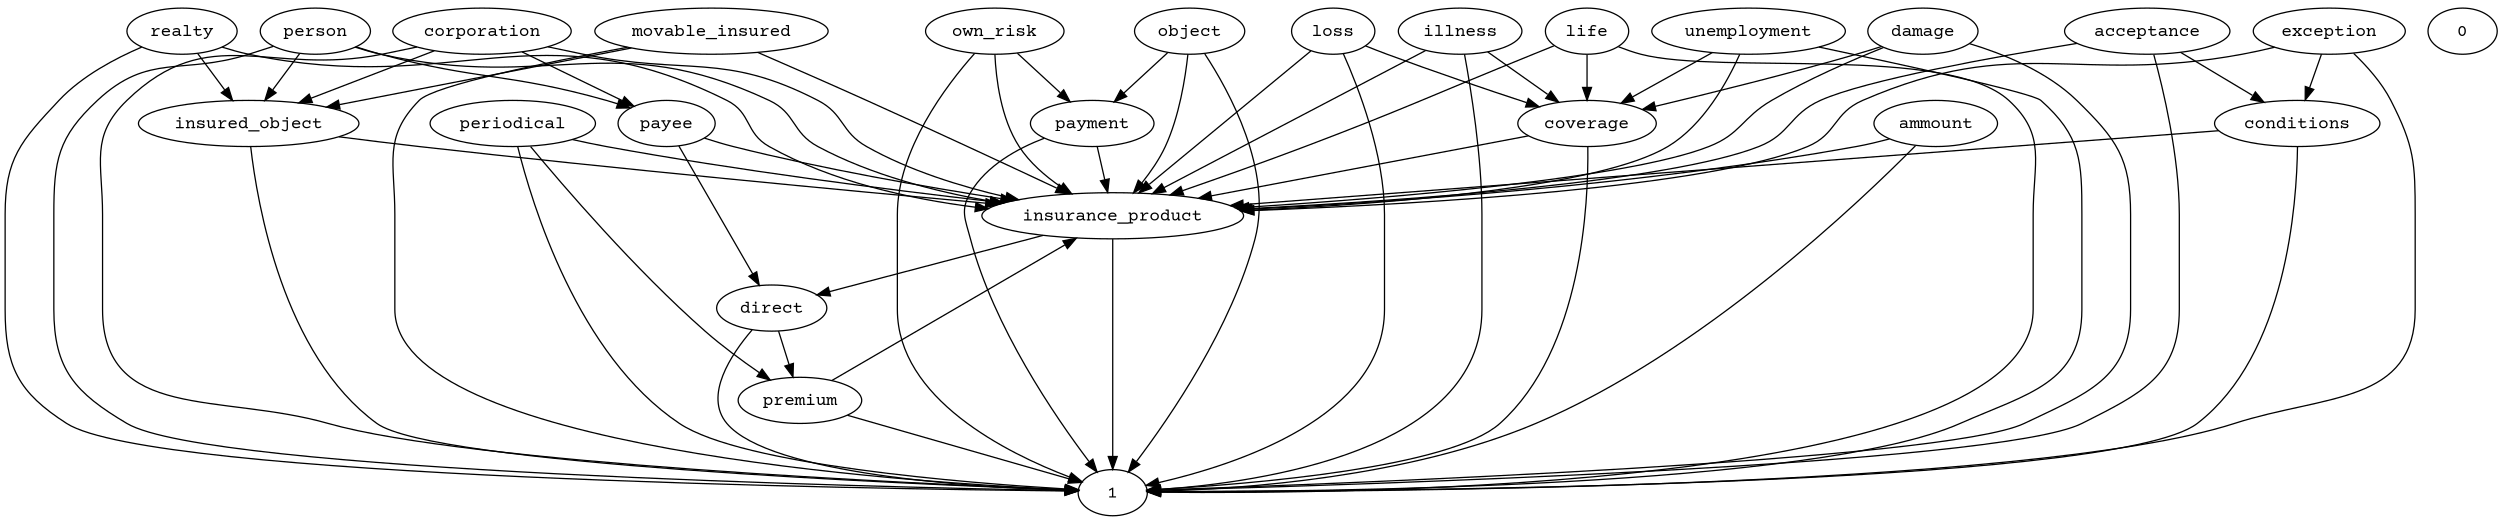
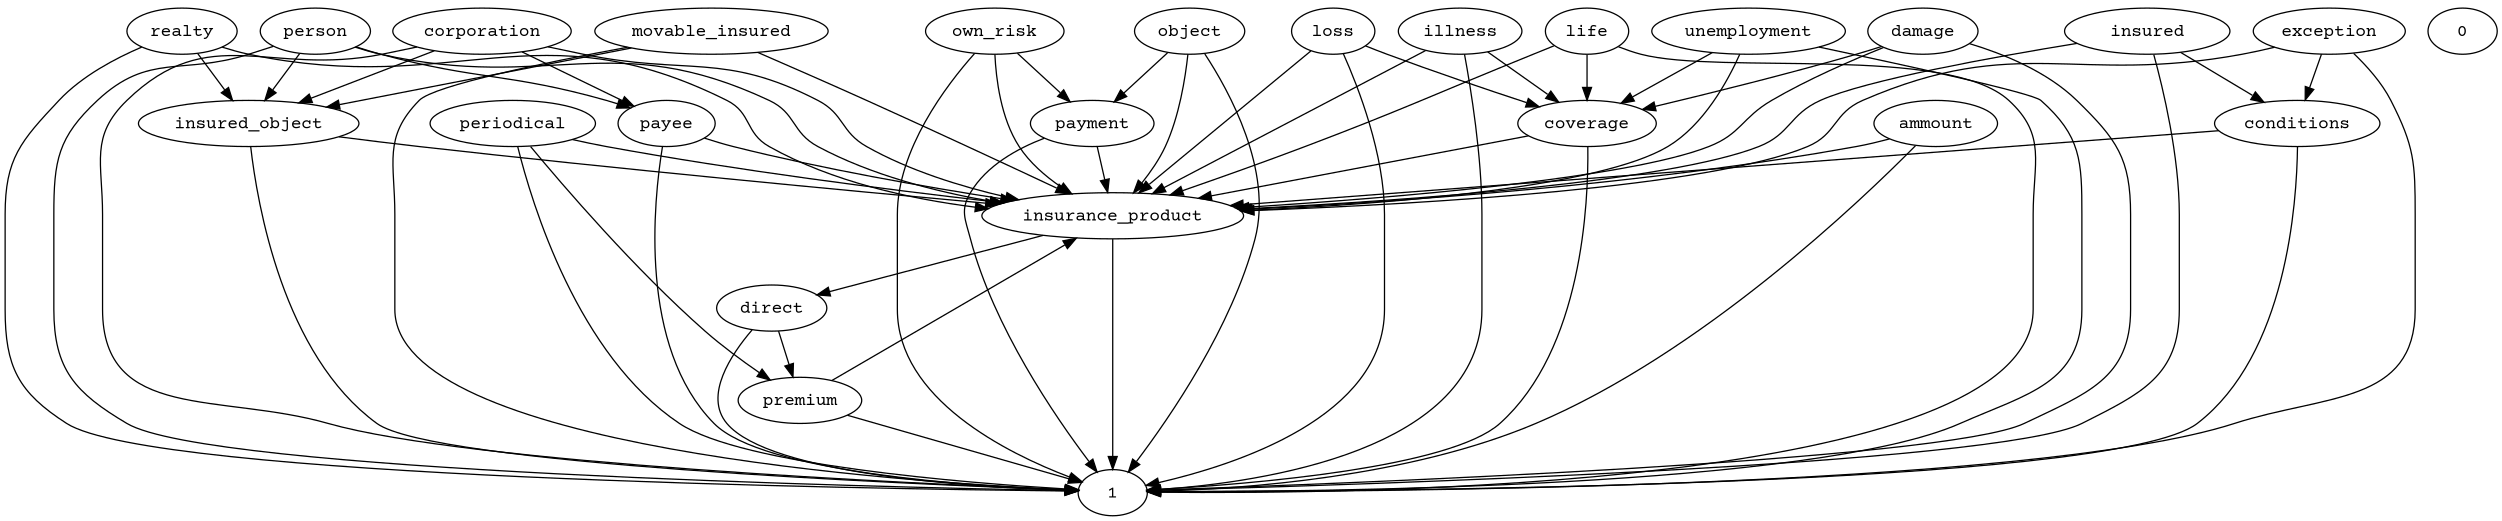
(2147, 31) -> (2147, 31)
(716, 210) -> (716, 425)
